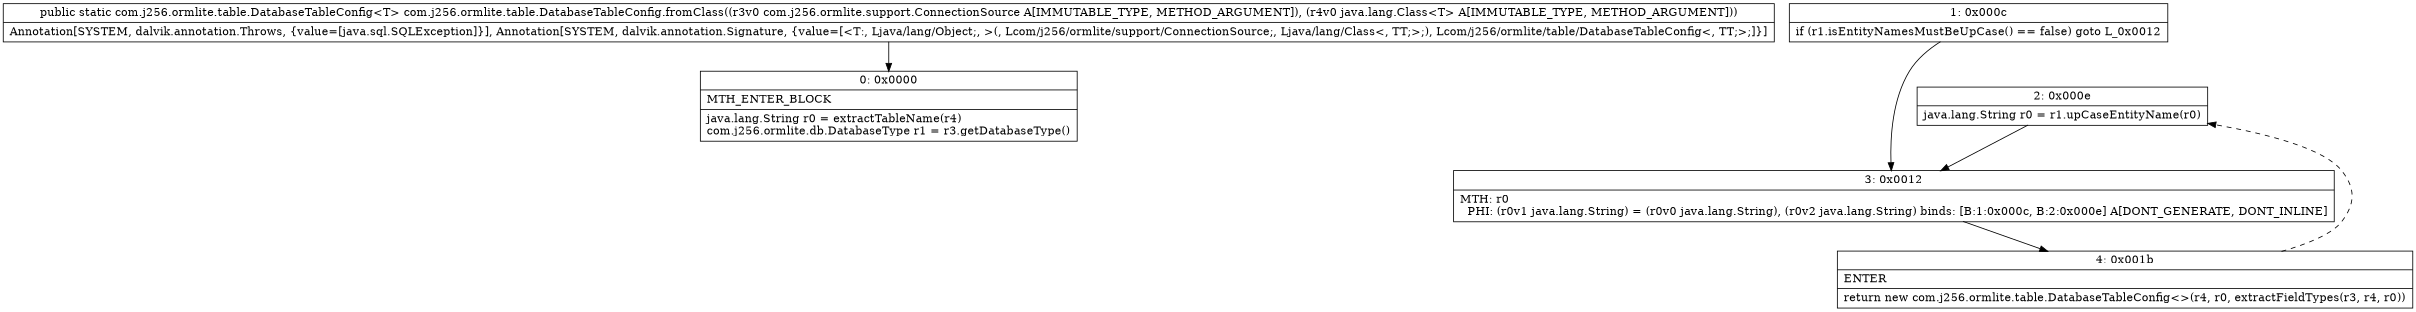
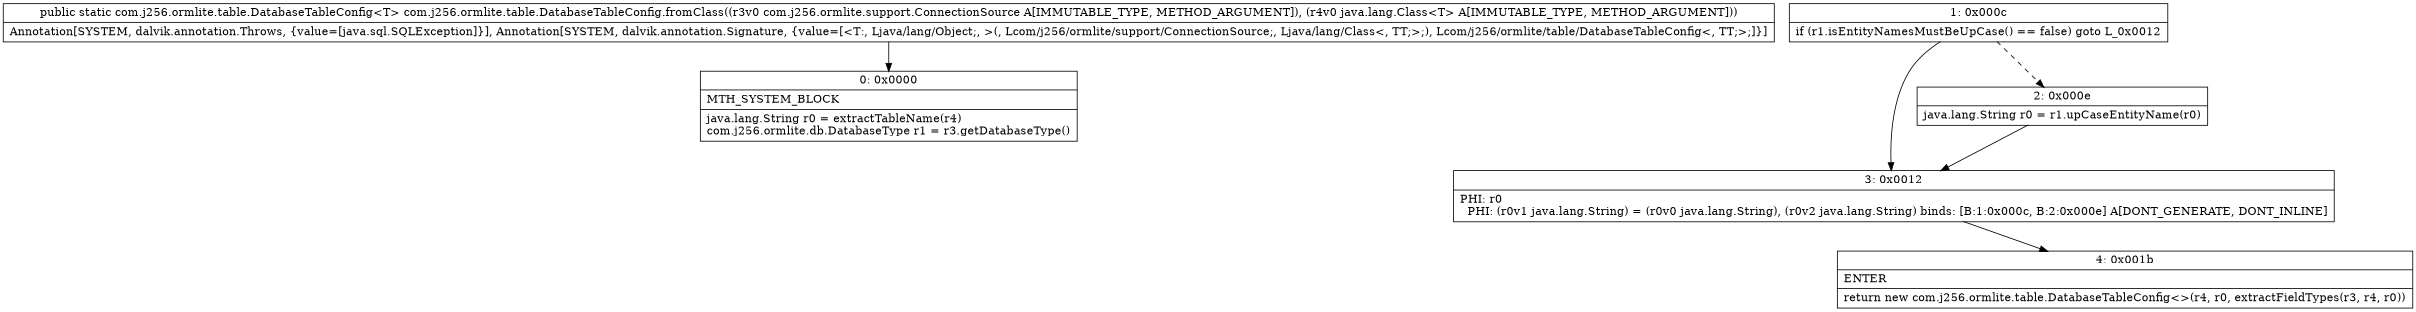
(770, 99) -> (773, 99)
(2337, 167) -> (2017, 62)
(1487, 199) -> (1483, 199)
